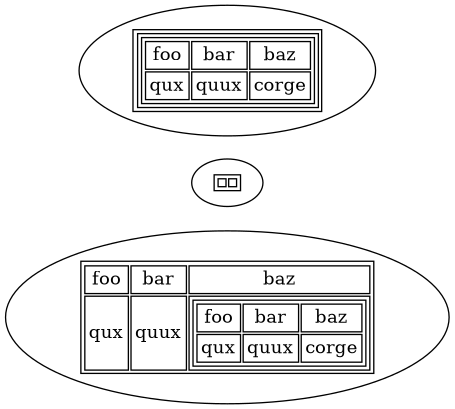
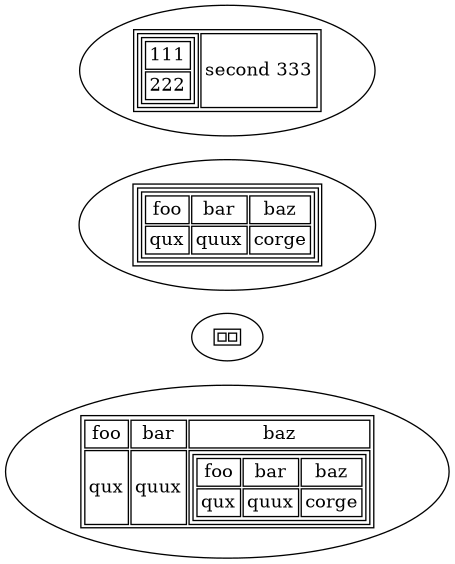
none -> (227, 71)
